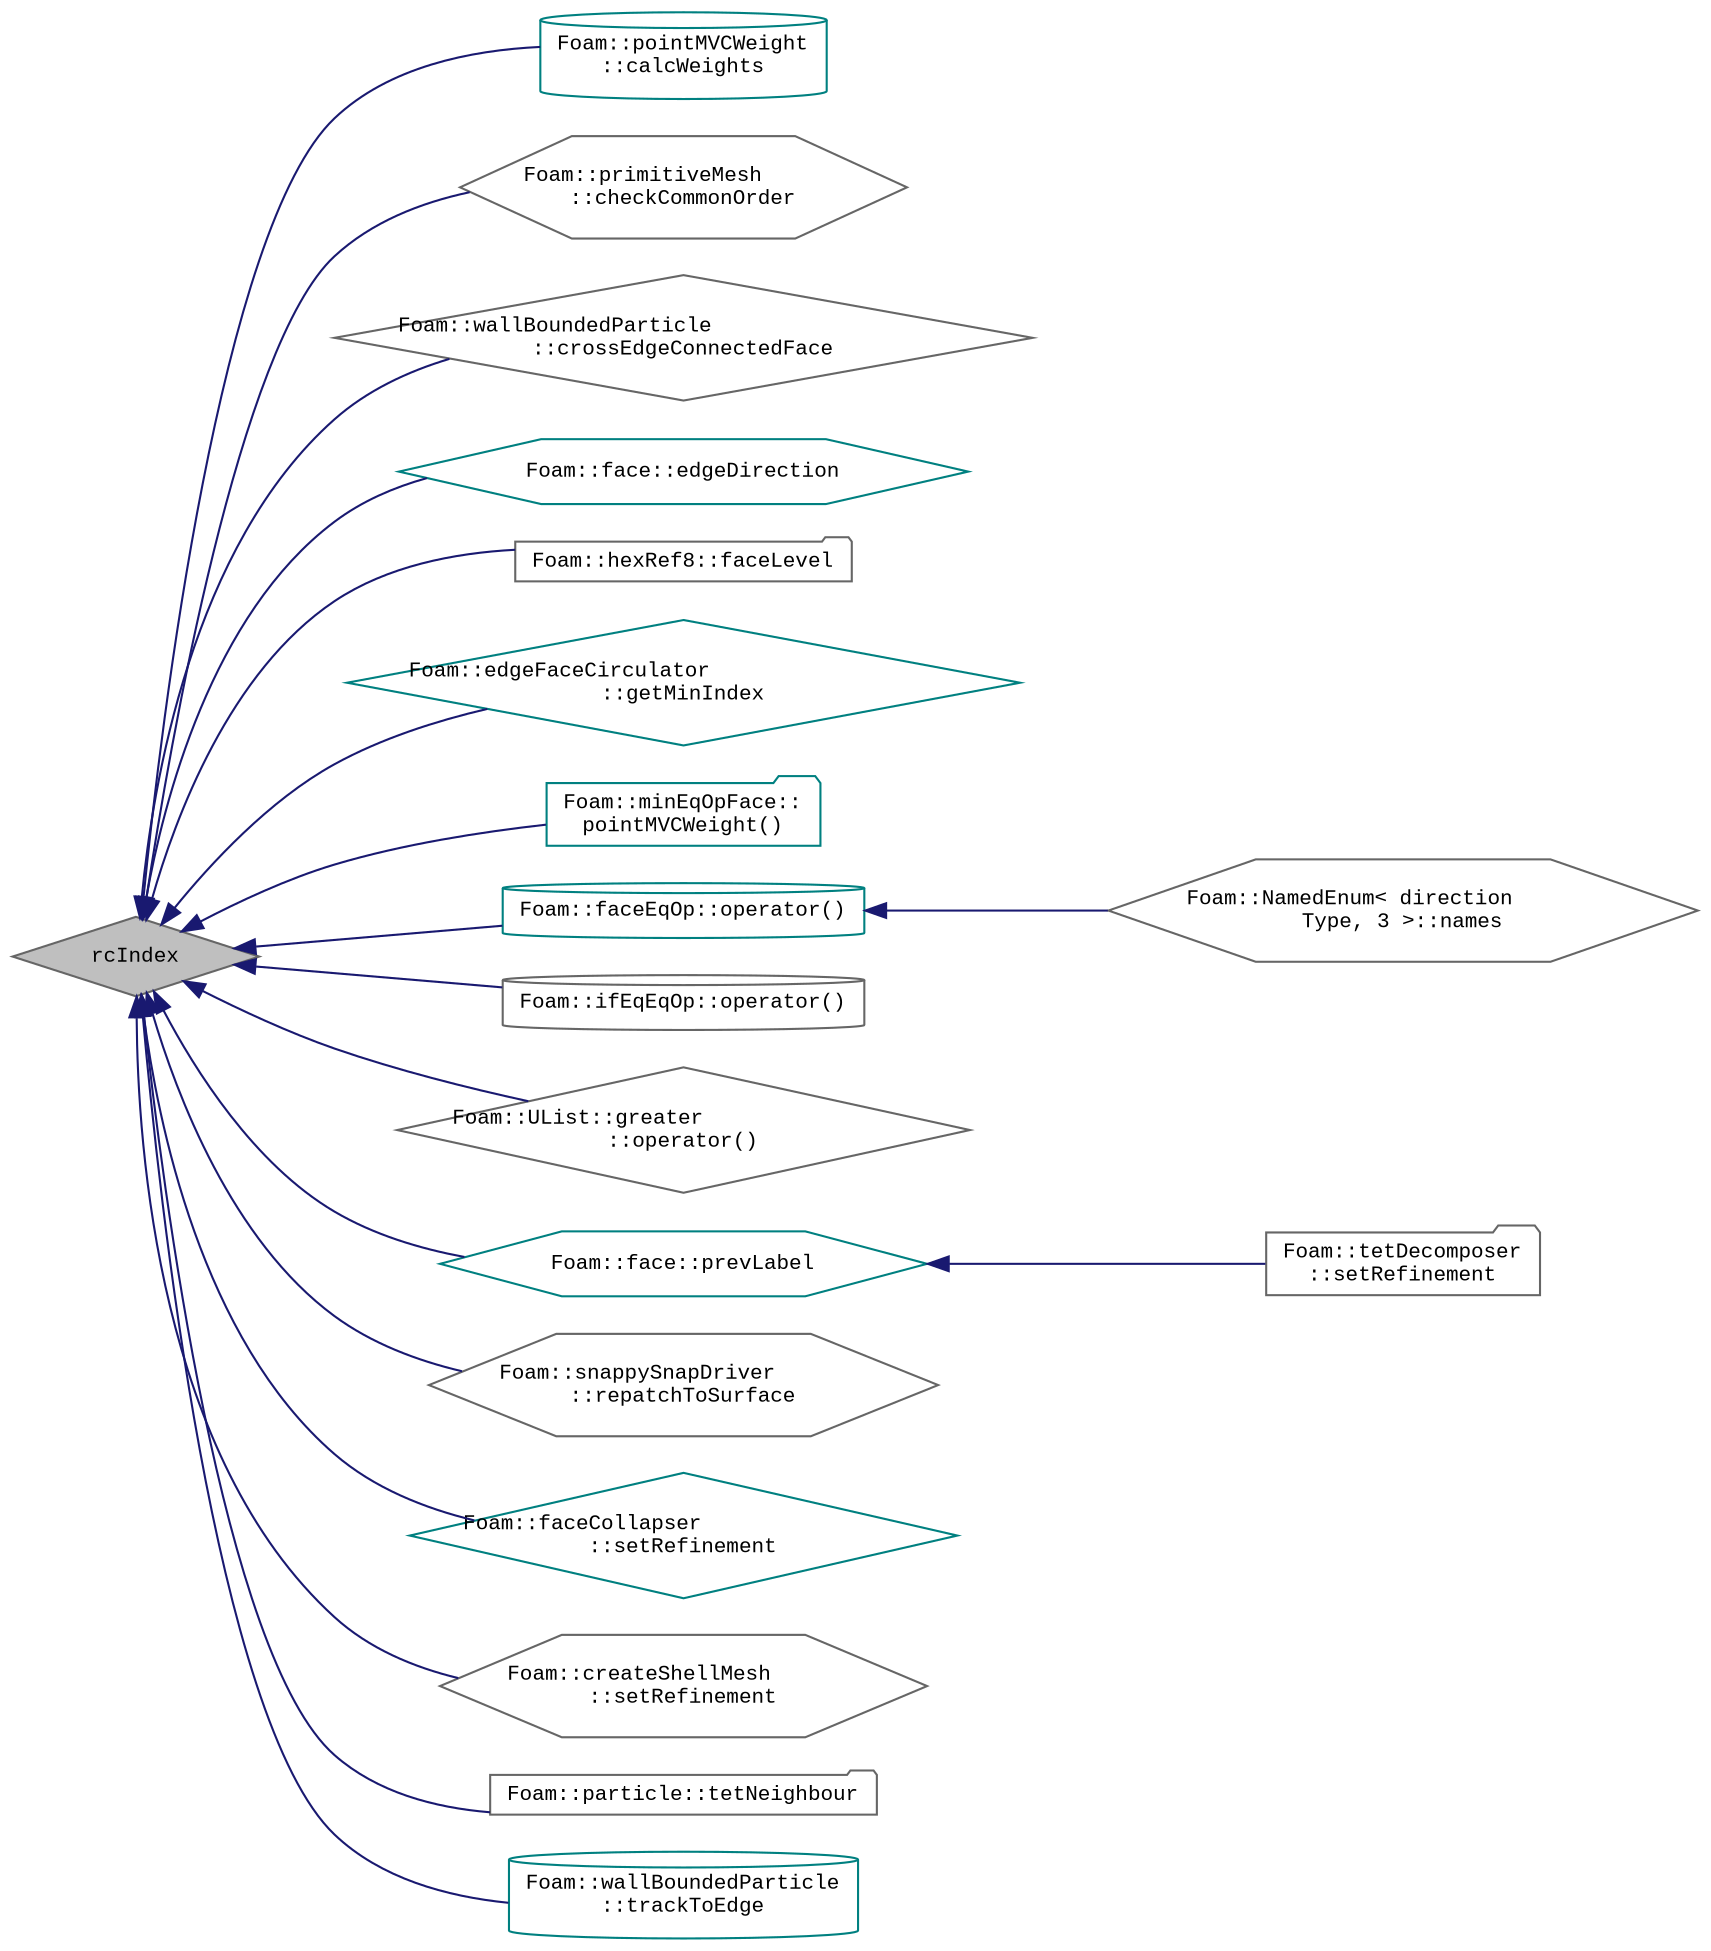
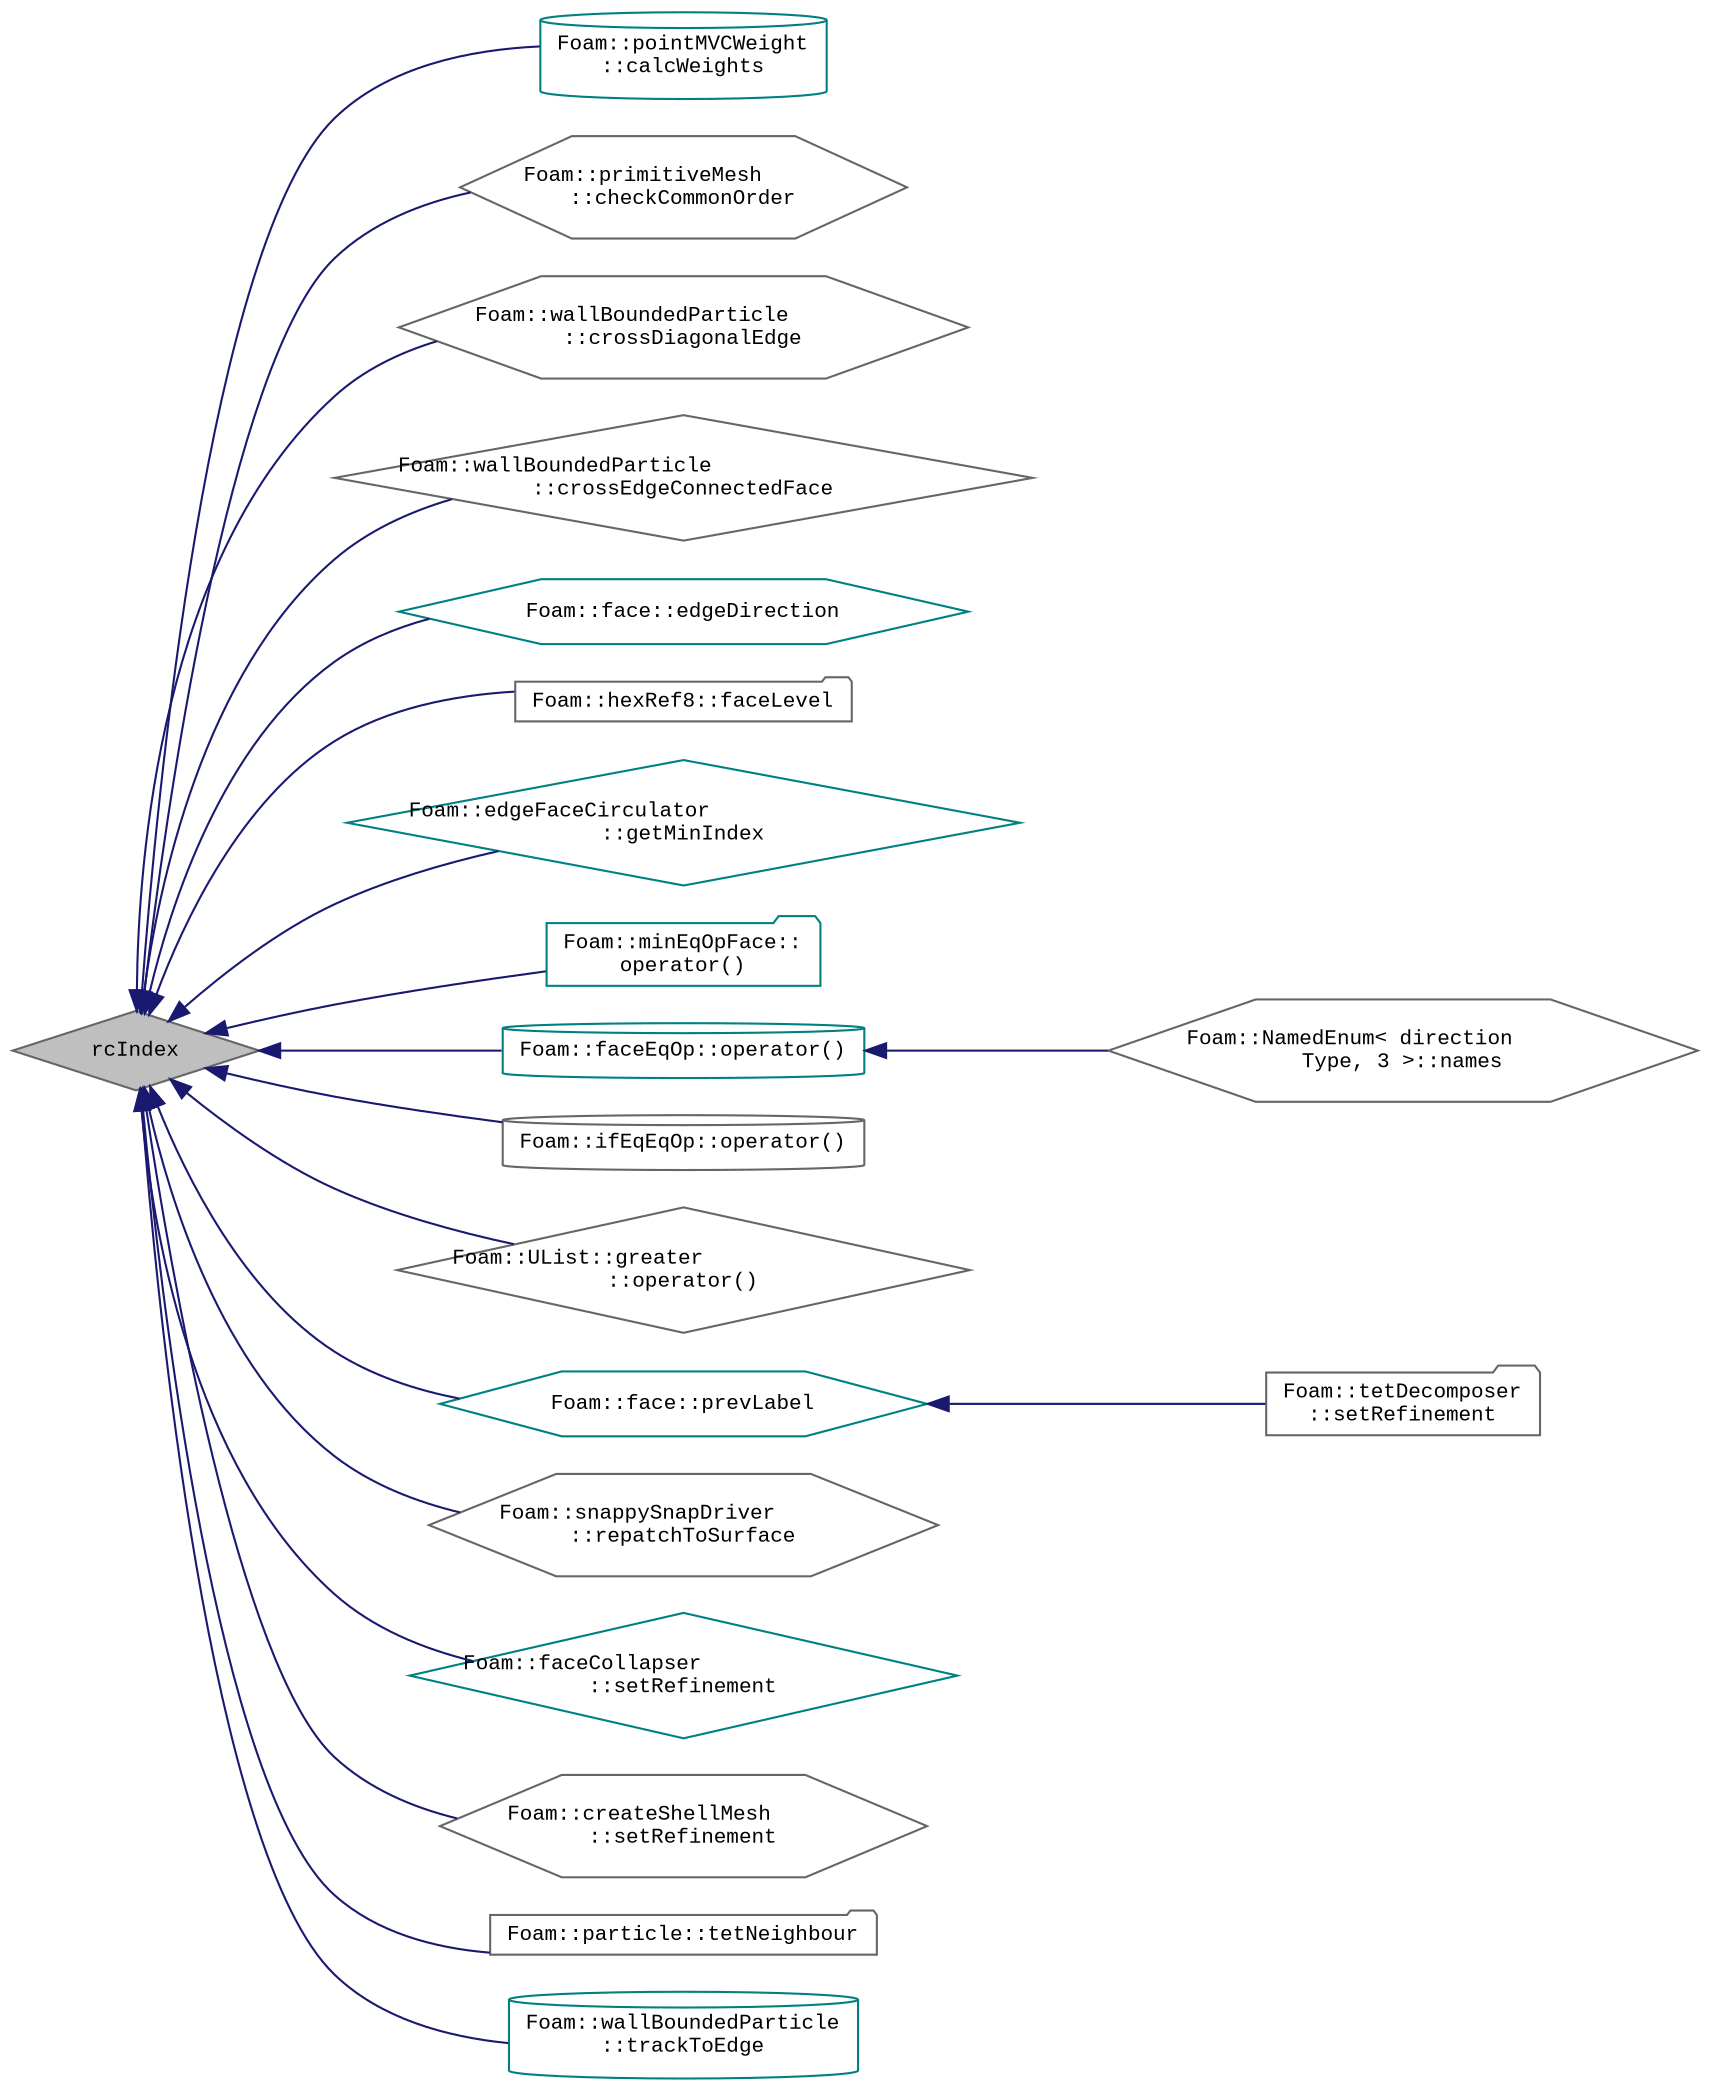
none -> (684, 327)
(684, 814) -> (684, 954)
